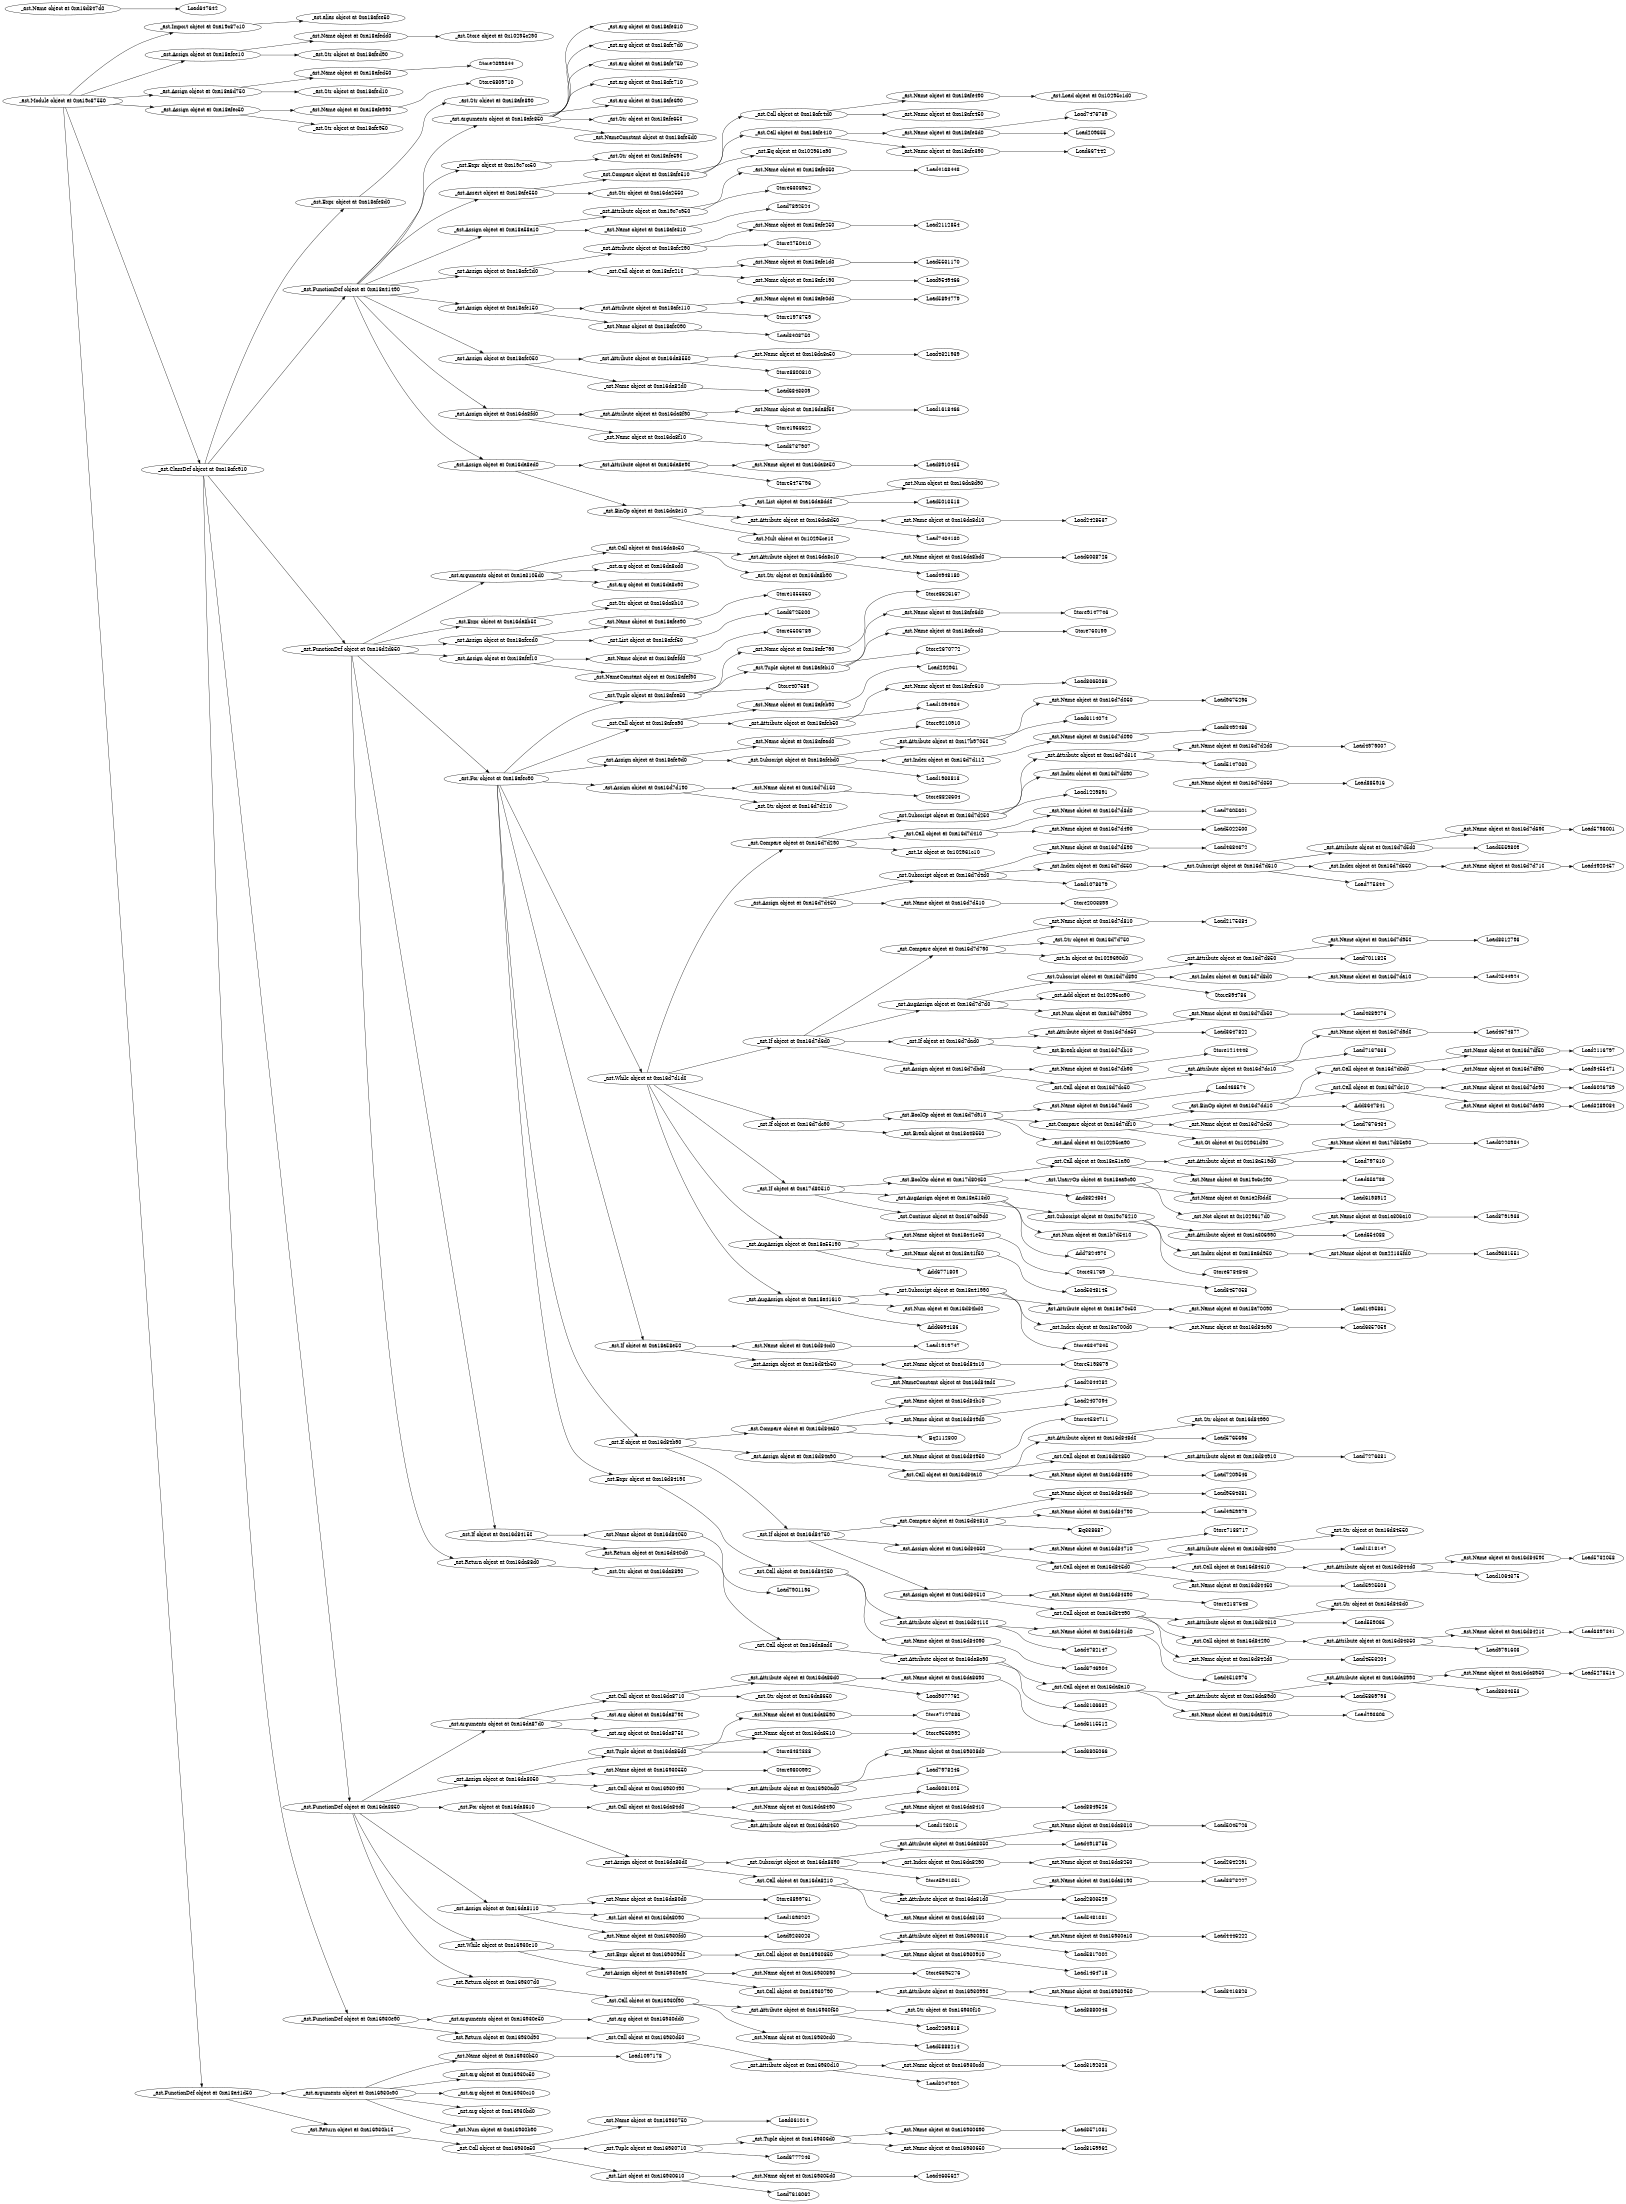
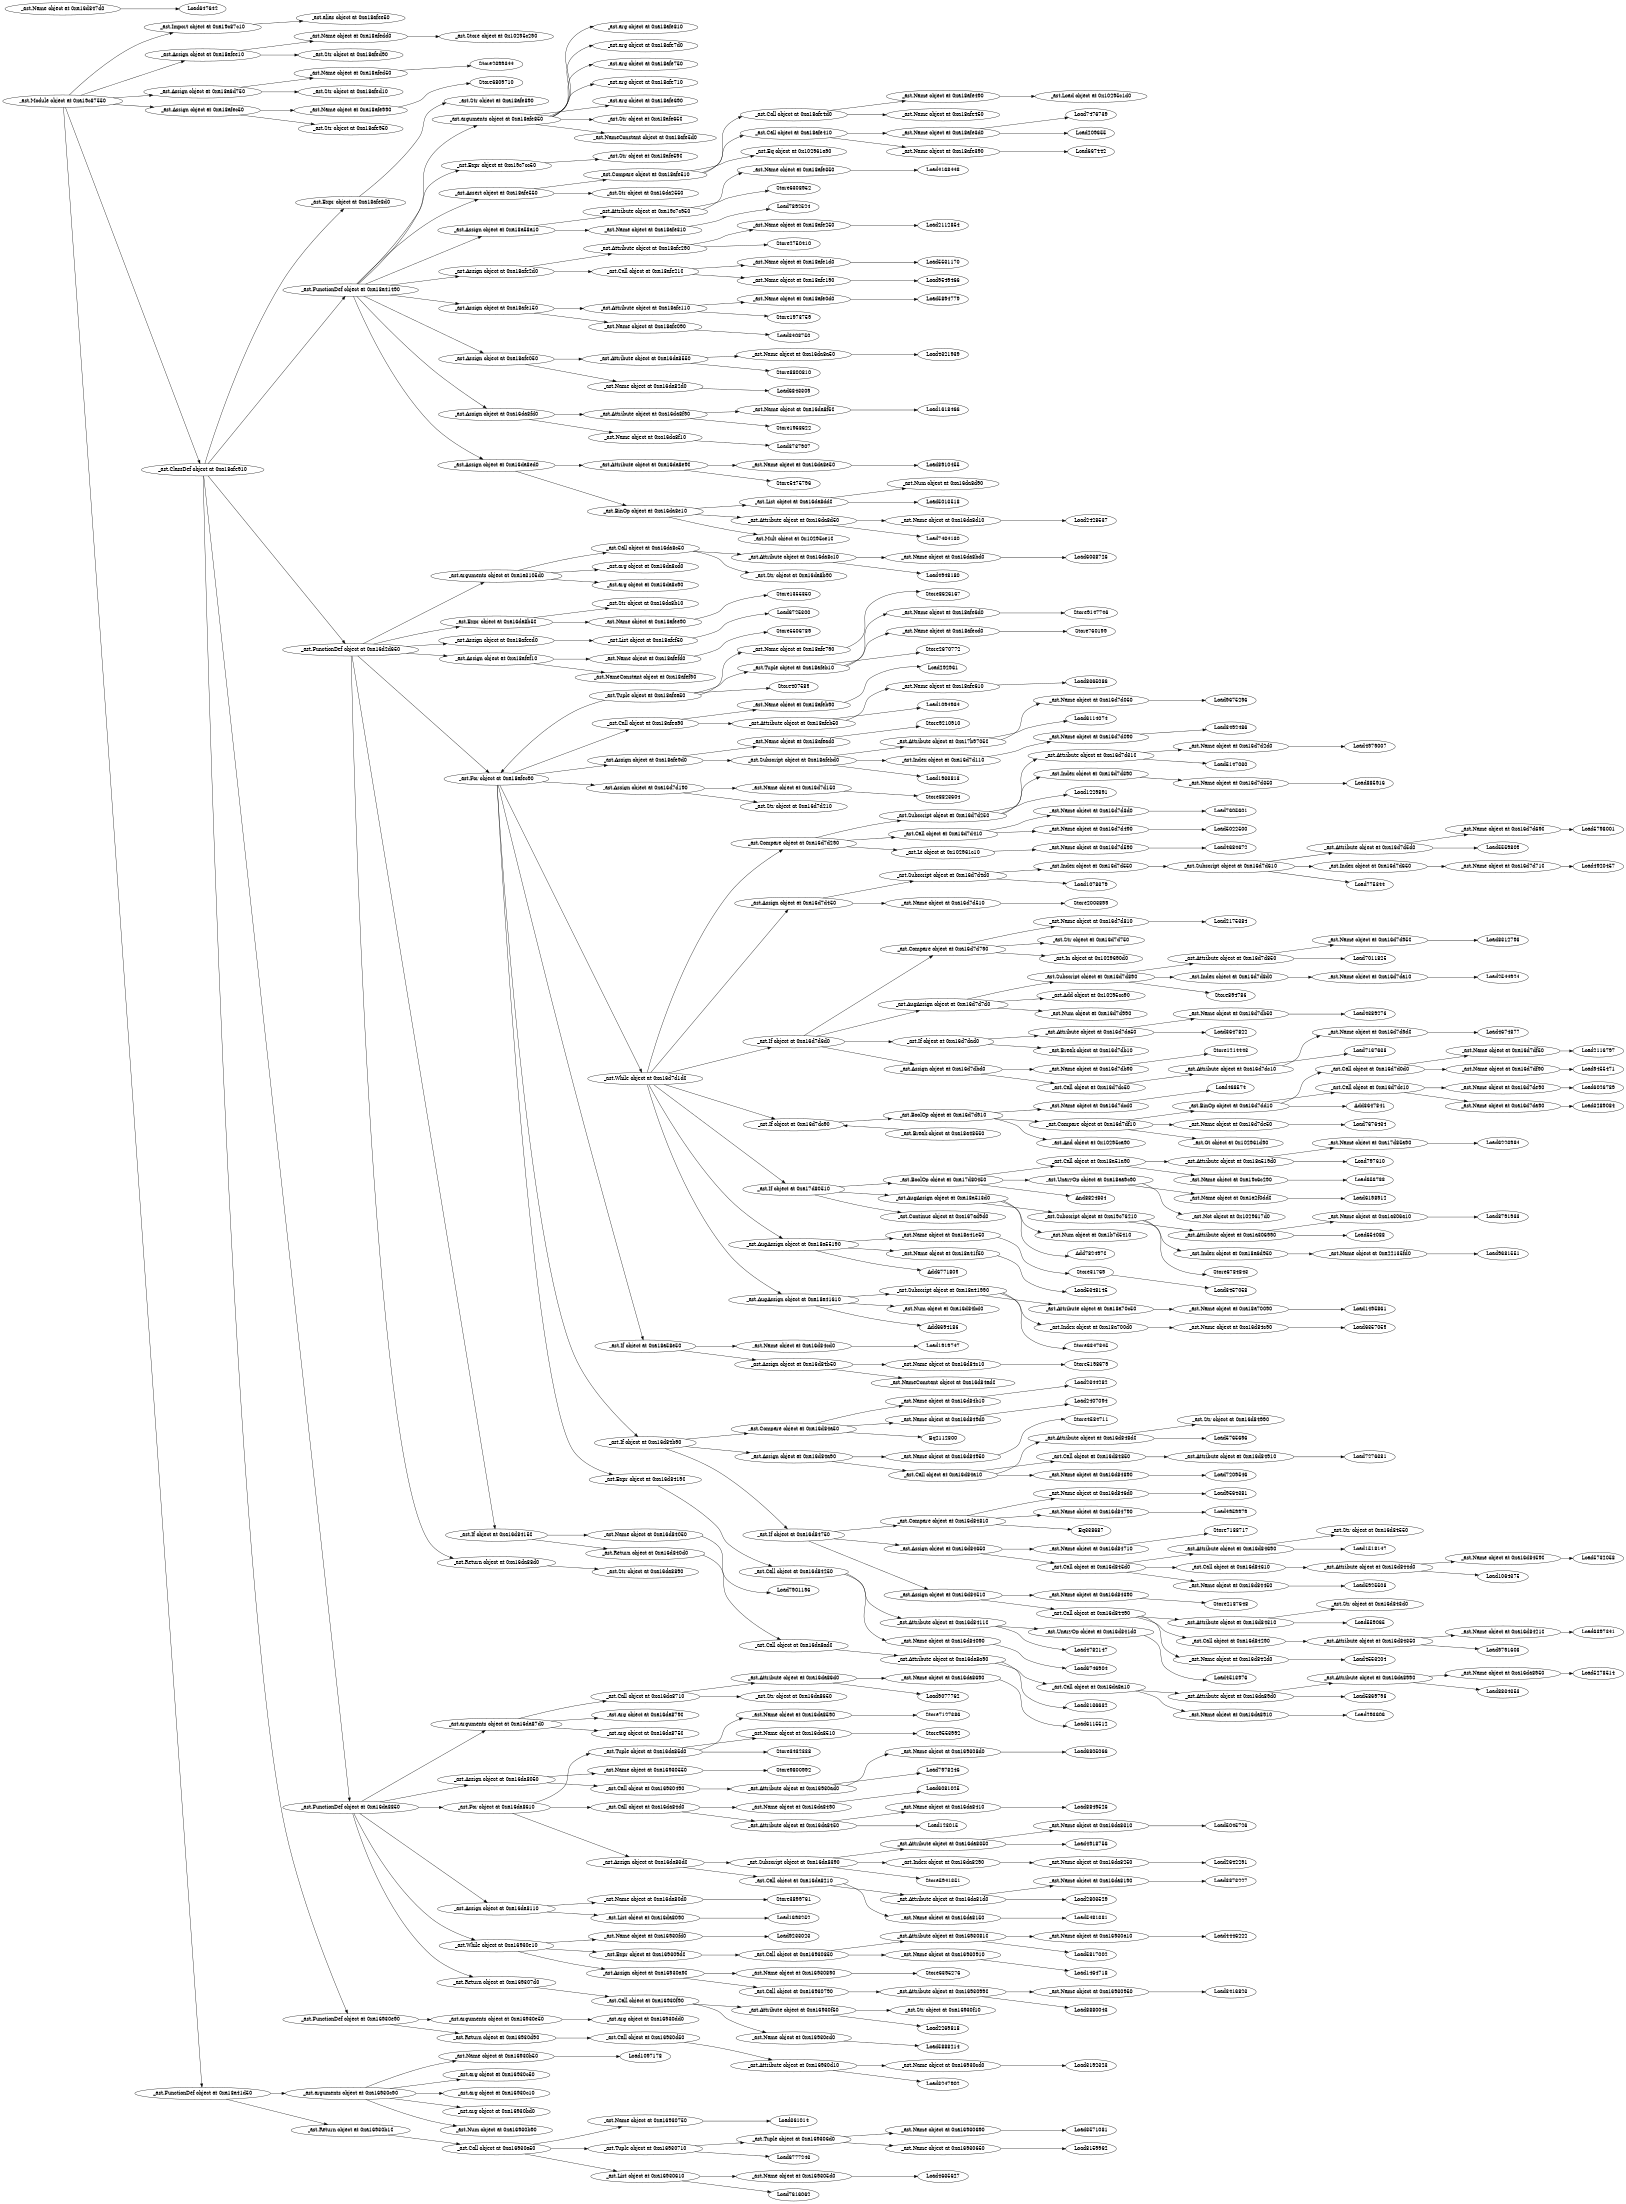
(569, 632) -> (569, 622)
(557, 728) -> (549, 727)
(943, 761) -> (943, 761)
none -> (1159, 779)
(1013, 863) -> (1013, 851)
none -> (718, 992)
(857, 1131) -> (875, 1128)
(1091, 1632) -> (1091, 1632)
(560, 1764) -> (567, 1782)
(560, 1924) -> (569, 1941)
